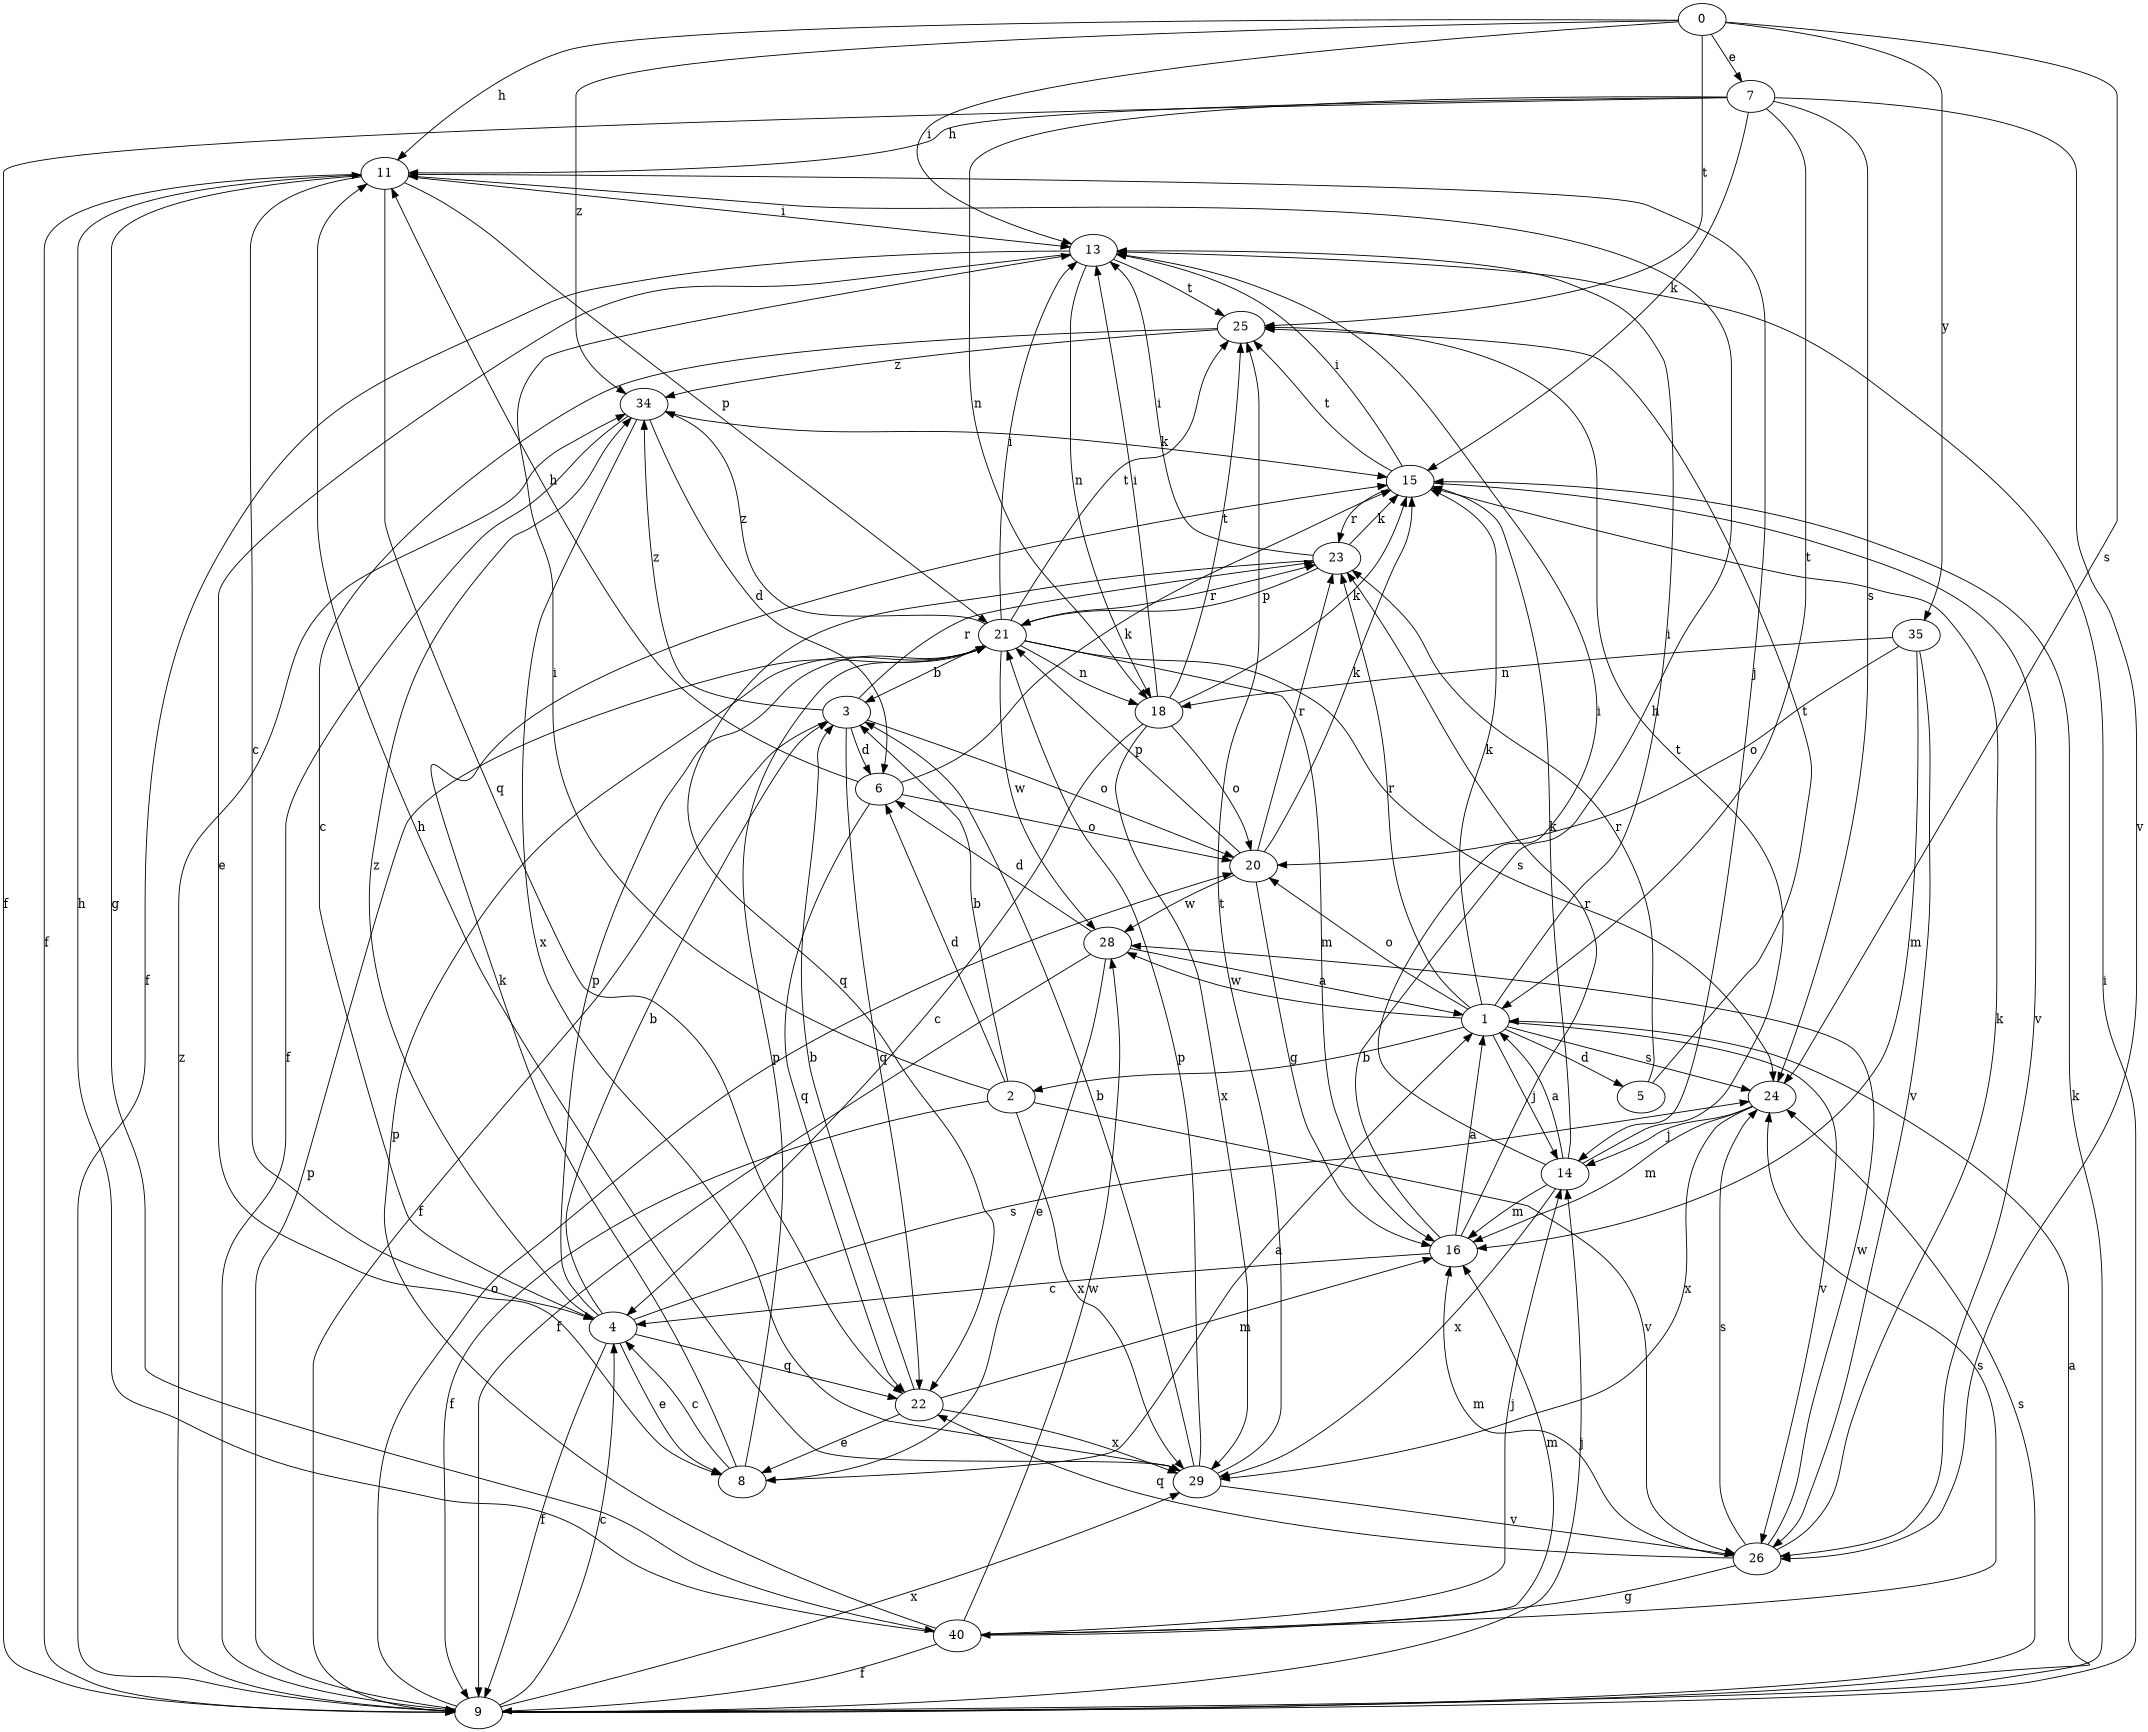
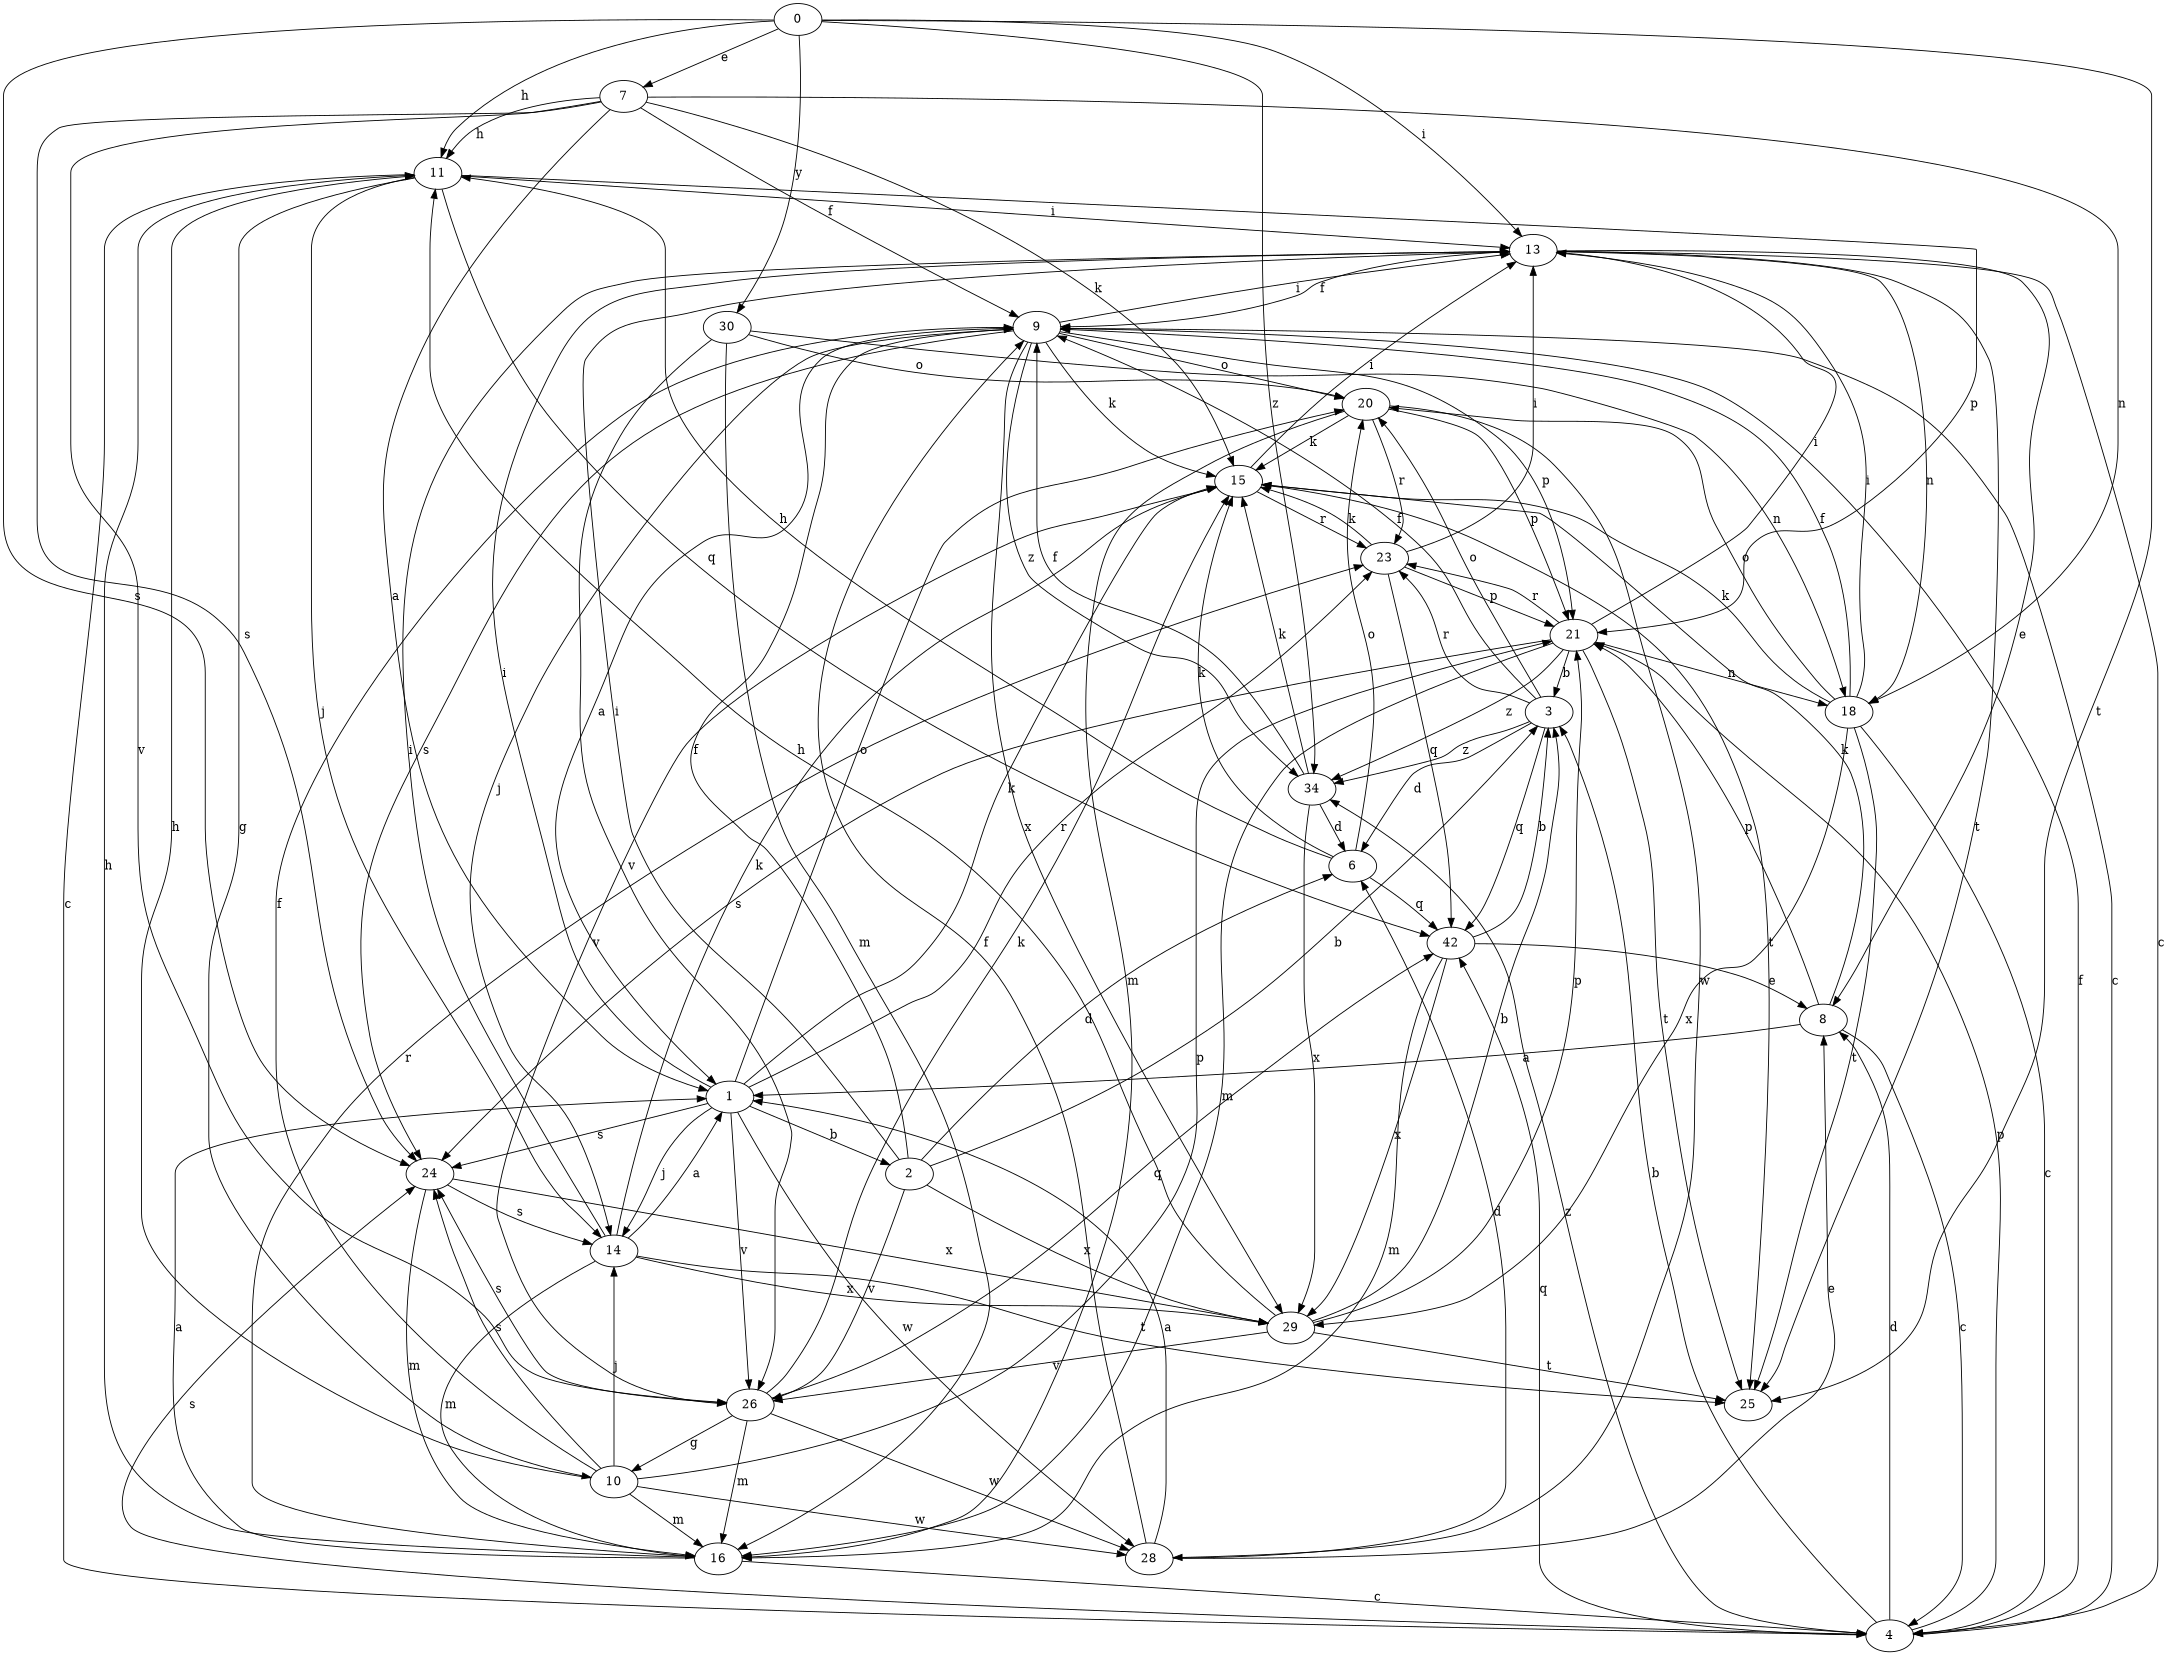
(945, 354) -> none
(385, 558) -> (2158, 799)
(1809, 558) -> (396, 597)
(1916, 635) -> (727, 327)
(1013, 798) -> none
(44, 988) -> (1562, 369)
(1294, 1059) -> (1133, 982)
(1641, 1097) -> none
(1669, 1136) -> (520, 1213)
(663, 1405) -> (1894, 1328)
(919, 1405) -> (1451, 943)
(957, 1636) -> (614, 1482)
